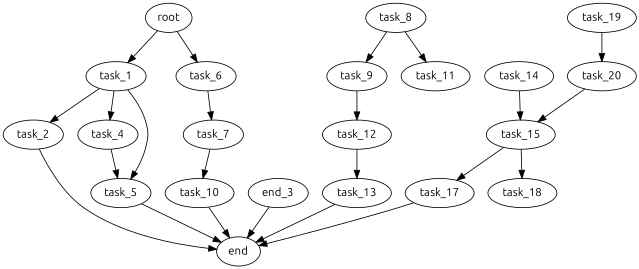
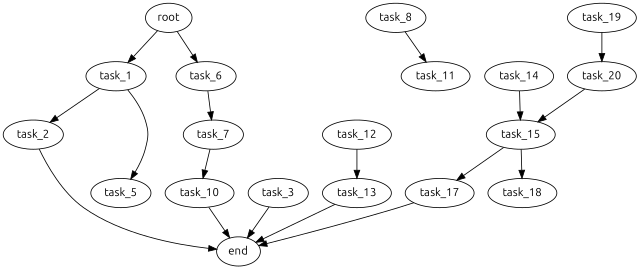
(357, 76) -> none
(108, 135) -> none
(278, 193) -> (278, 193)
(178, 221) -> none
